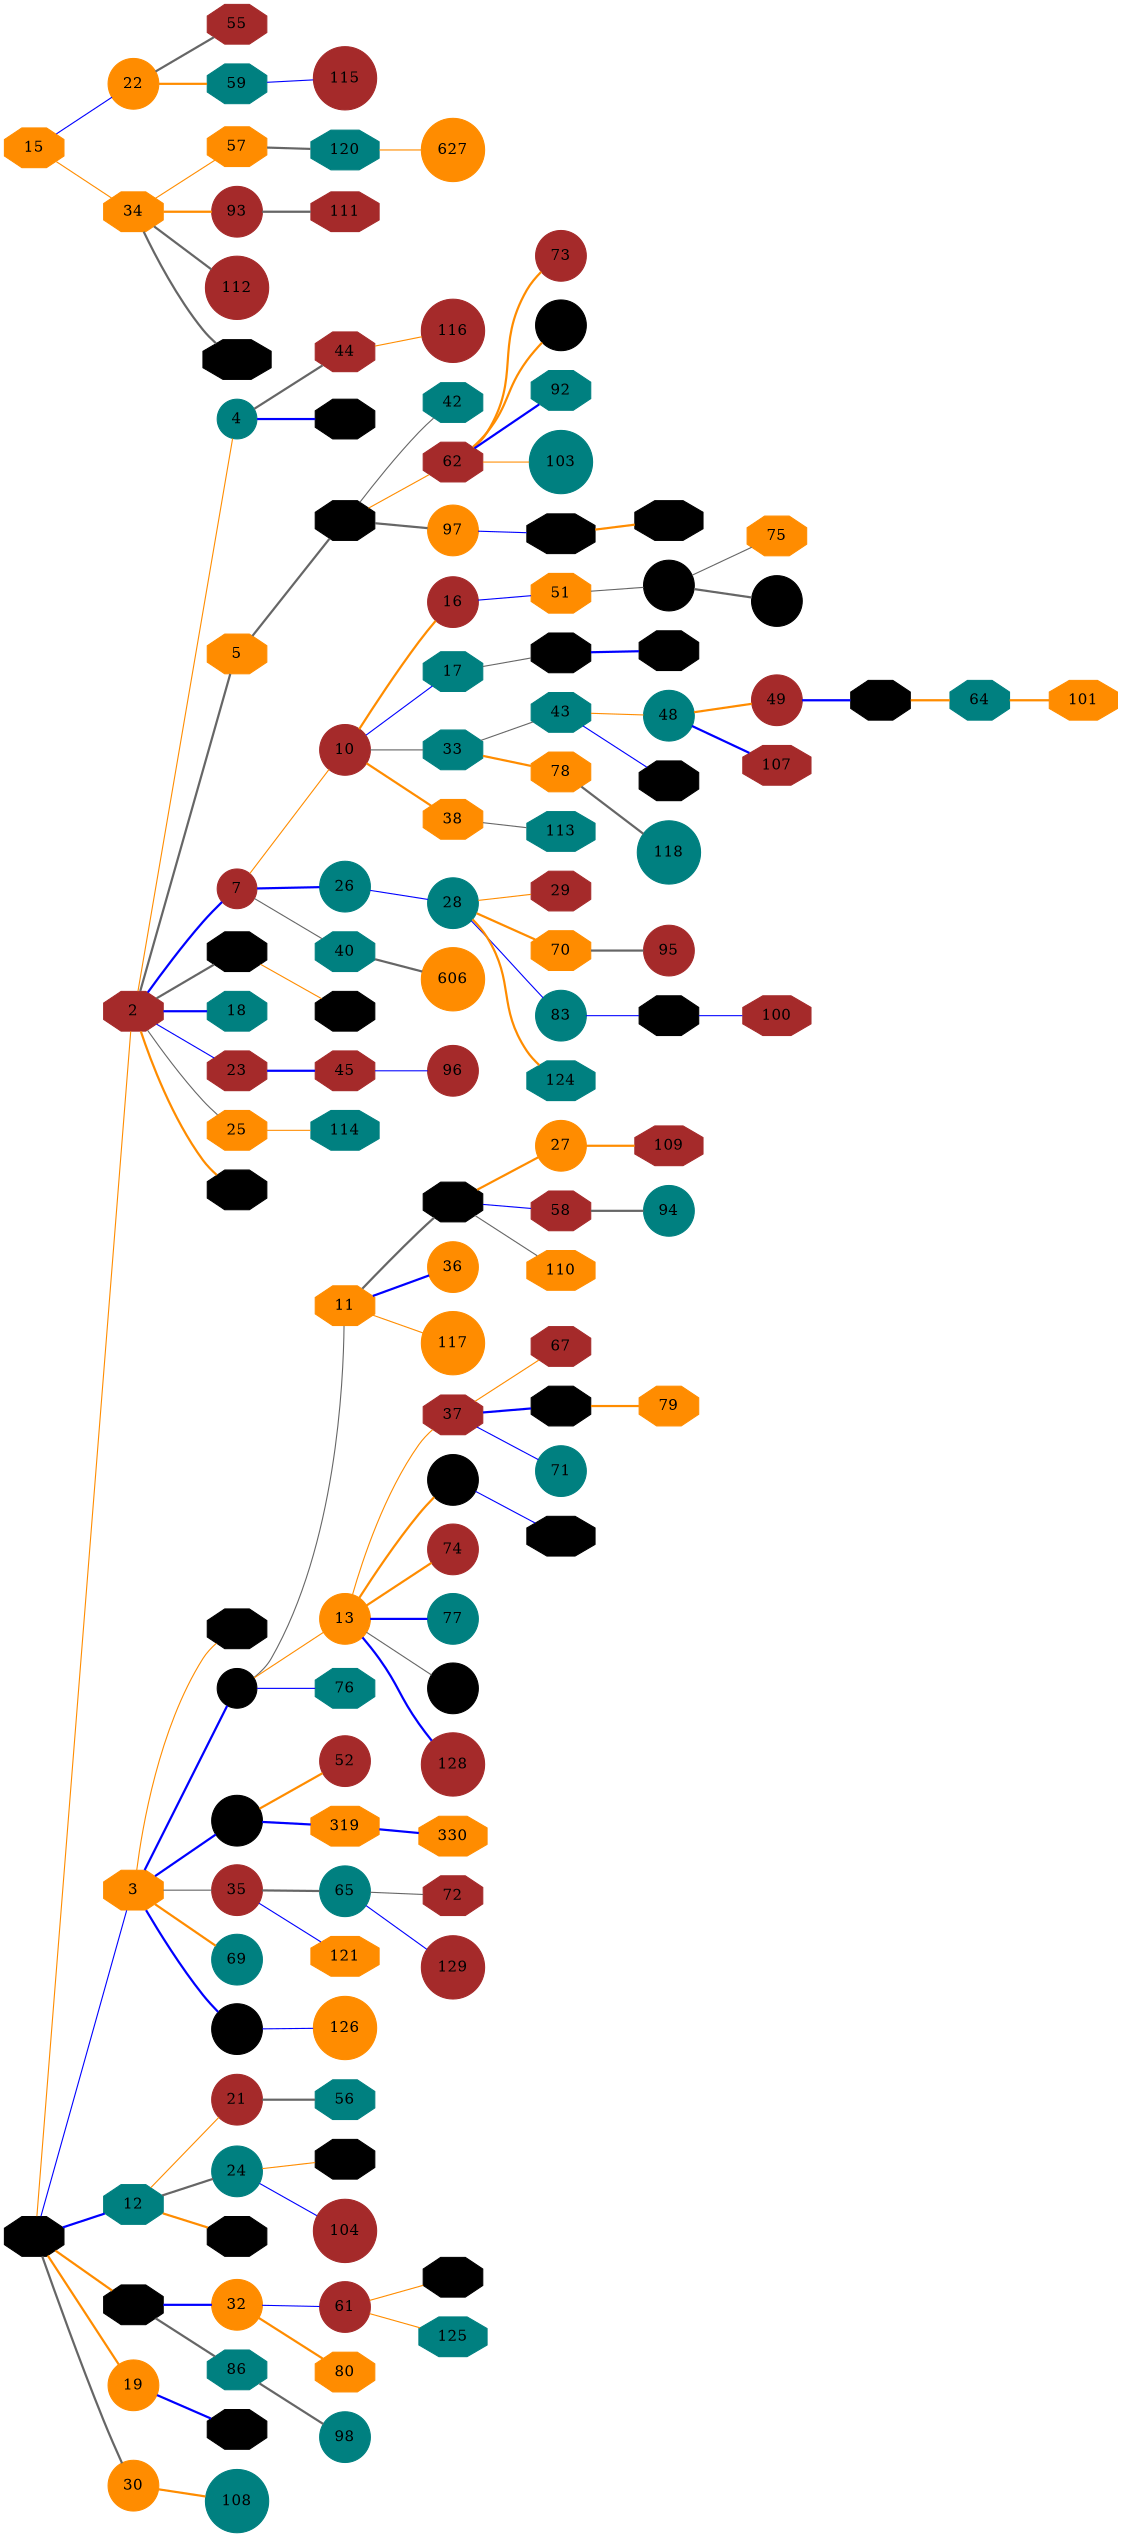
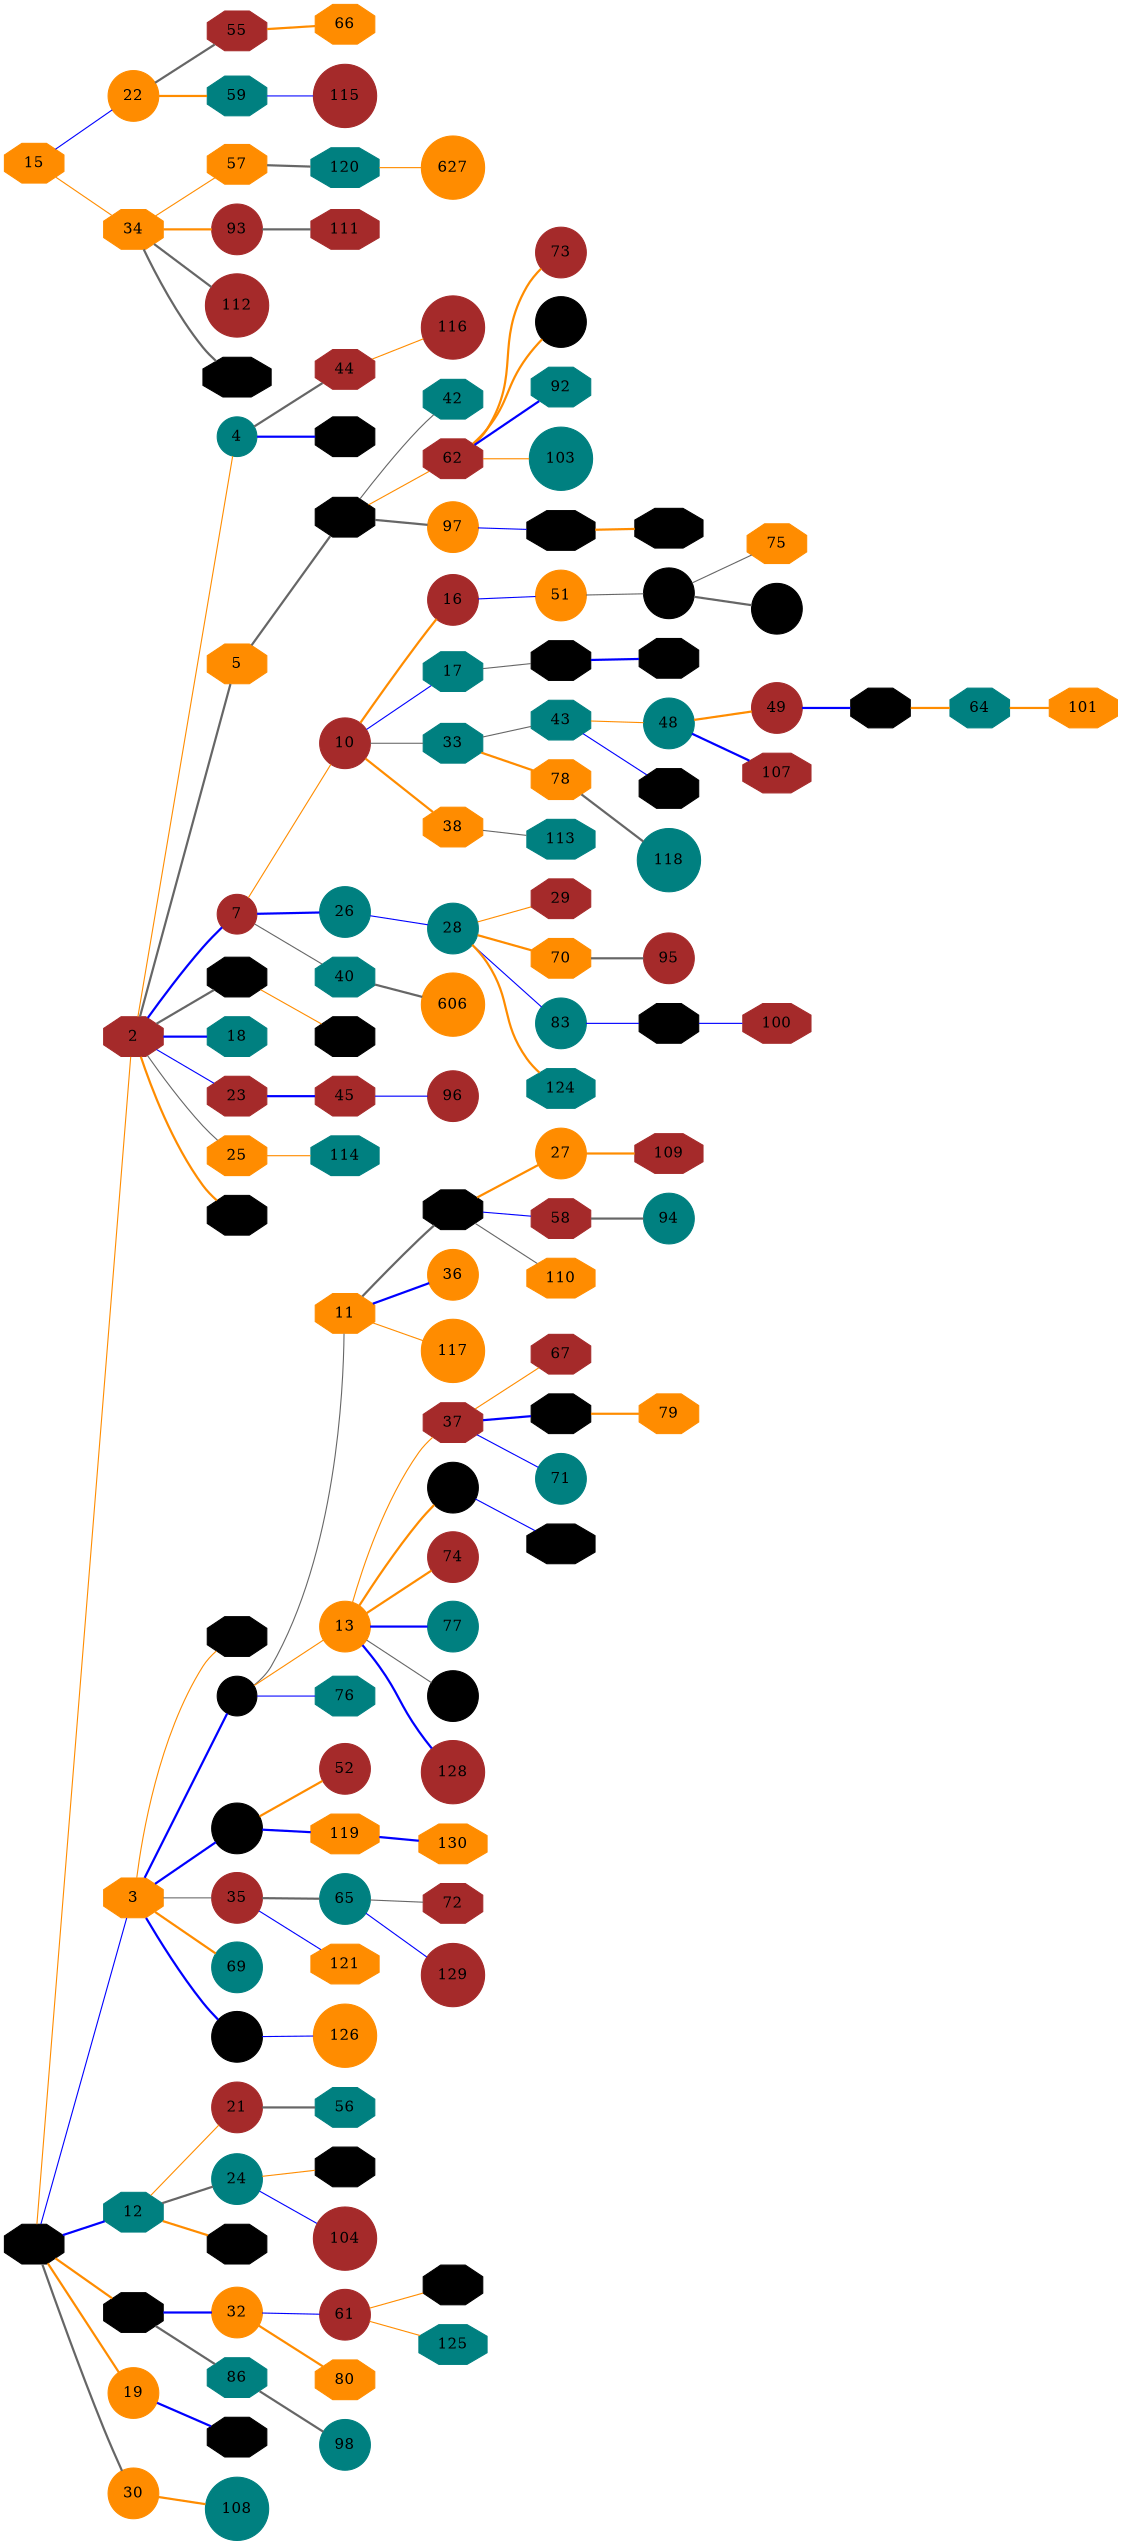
none -> (345, 24)
(561, 593) -> (561, 596)
(345, 1826) -> (345, 1834)
(453, 1836) -> (453, 1844)
